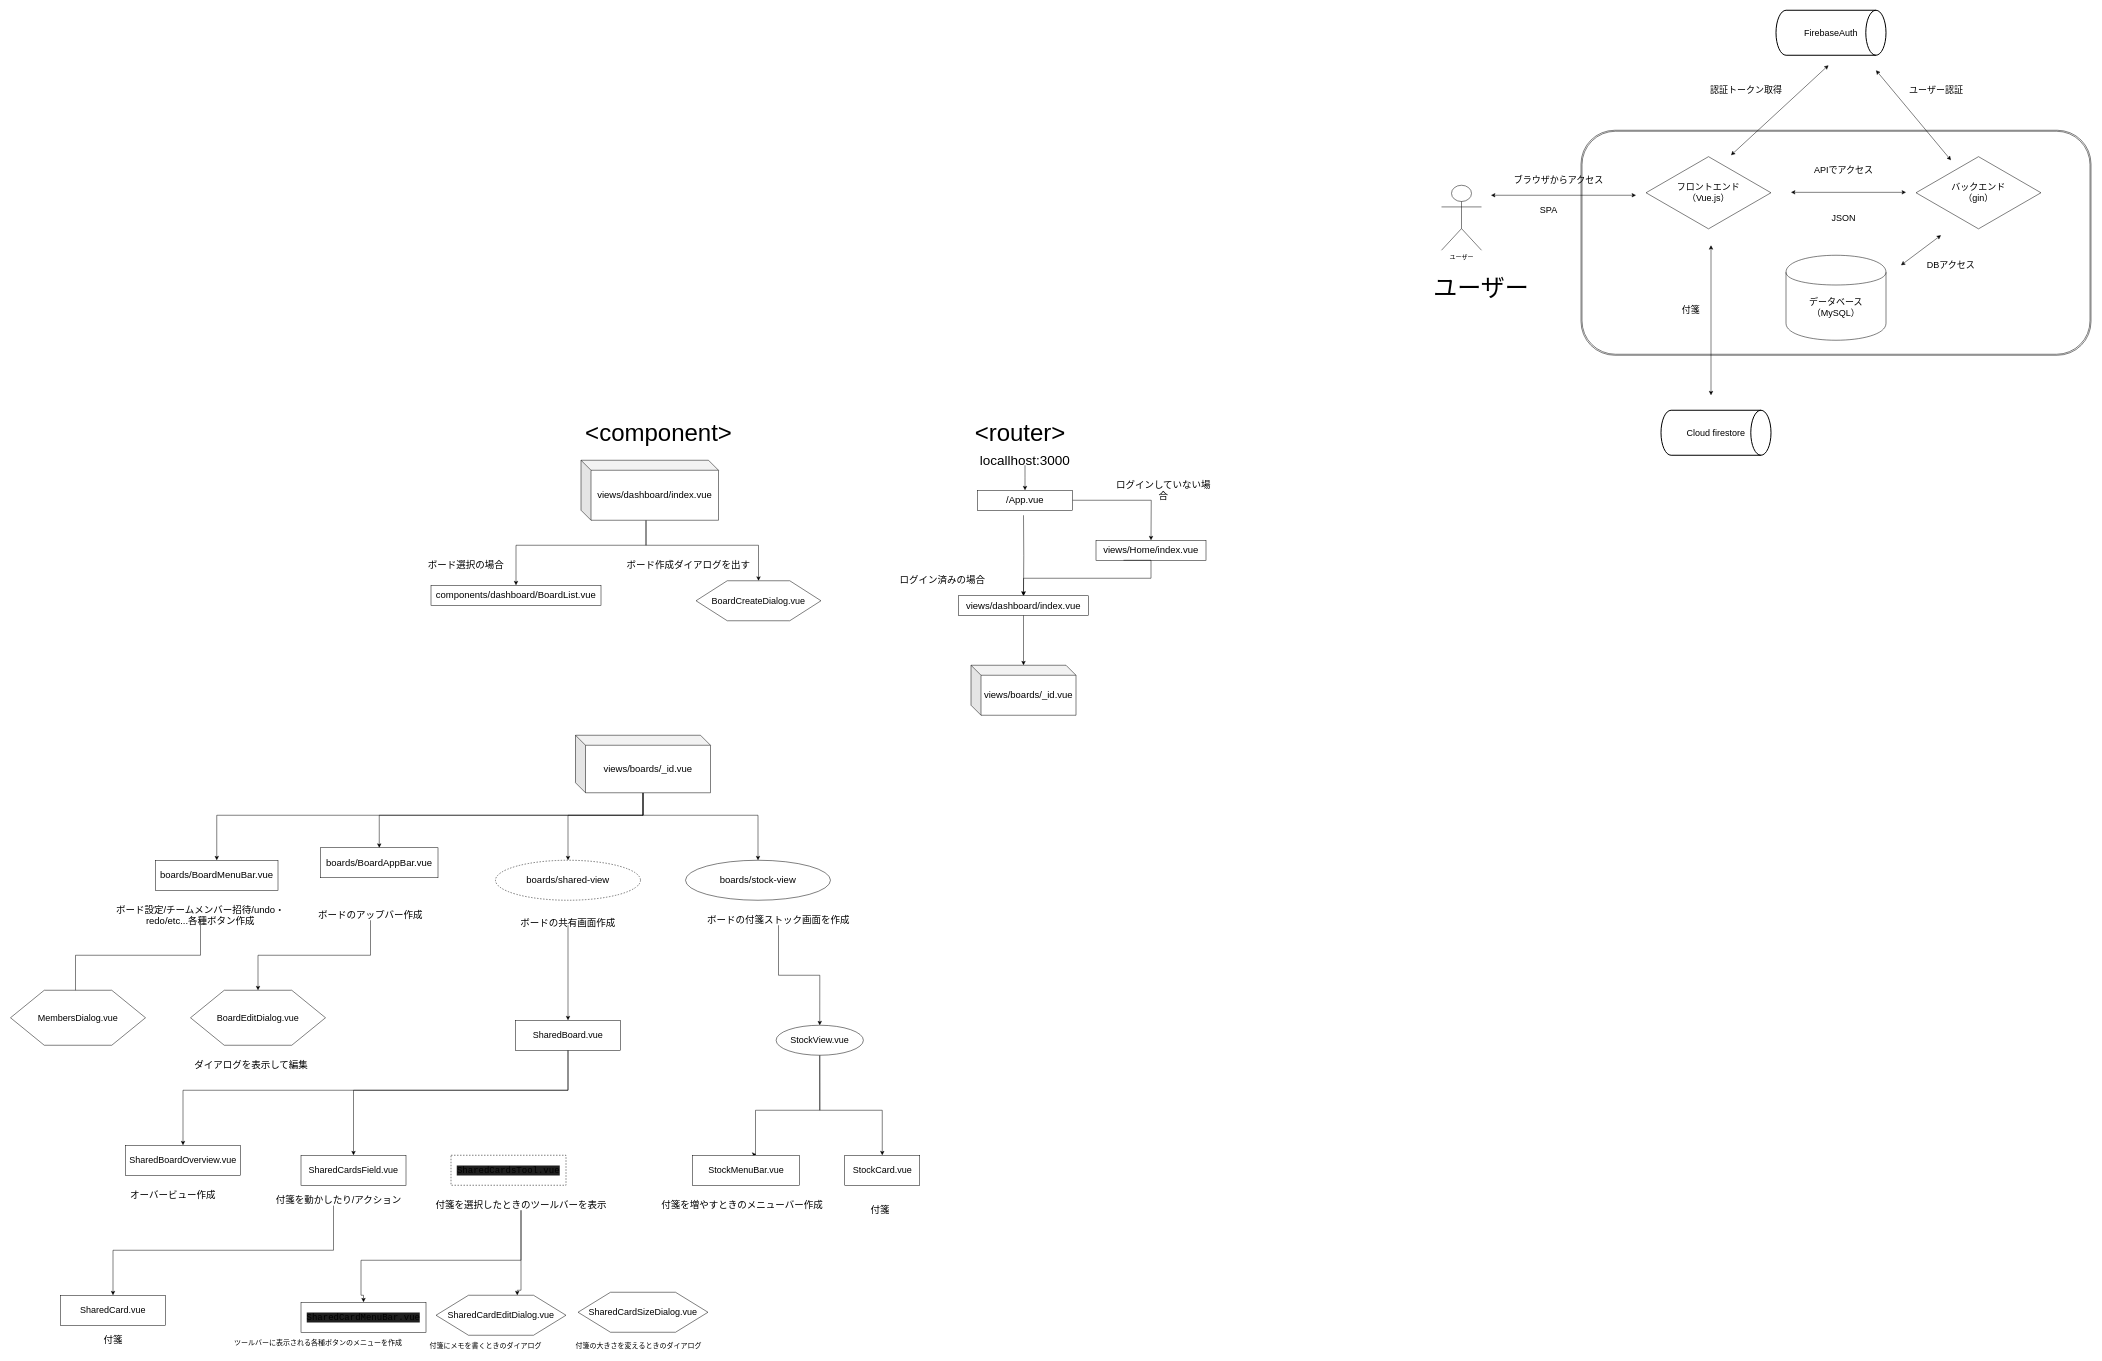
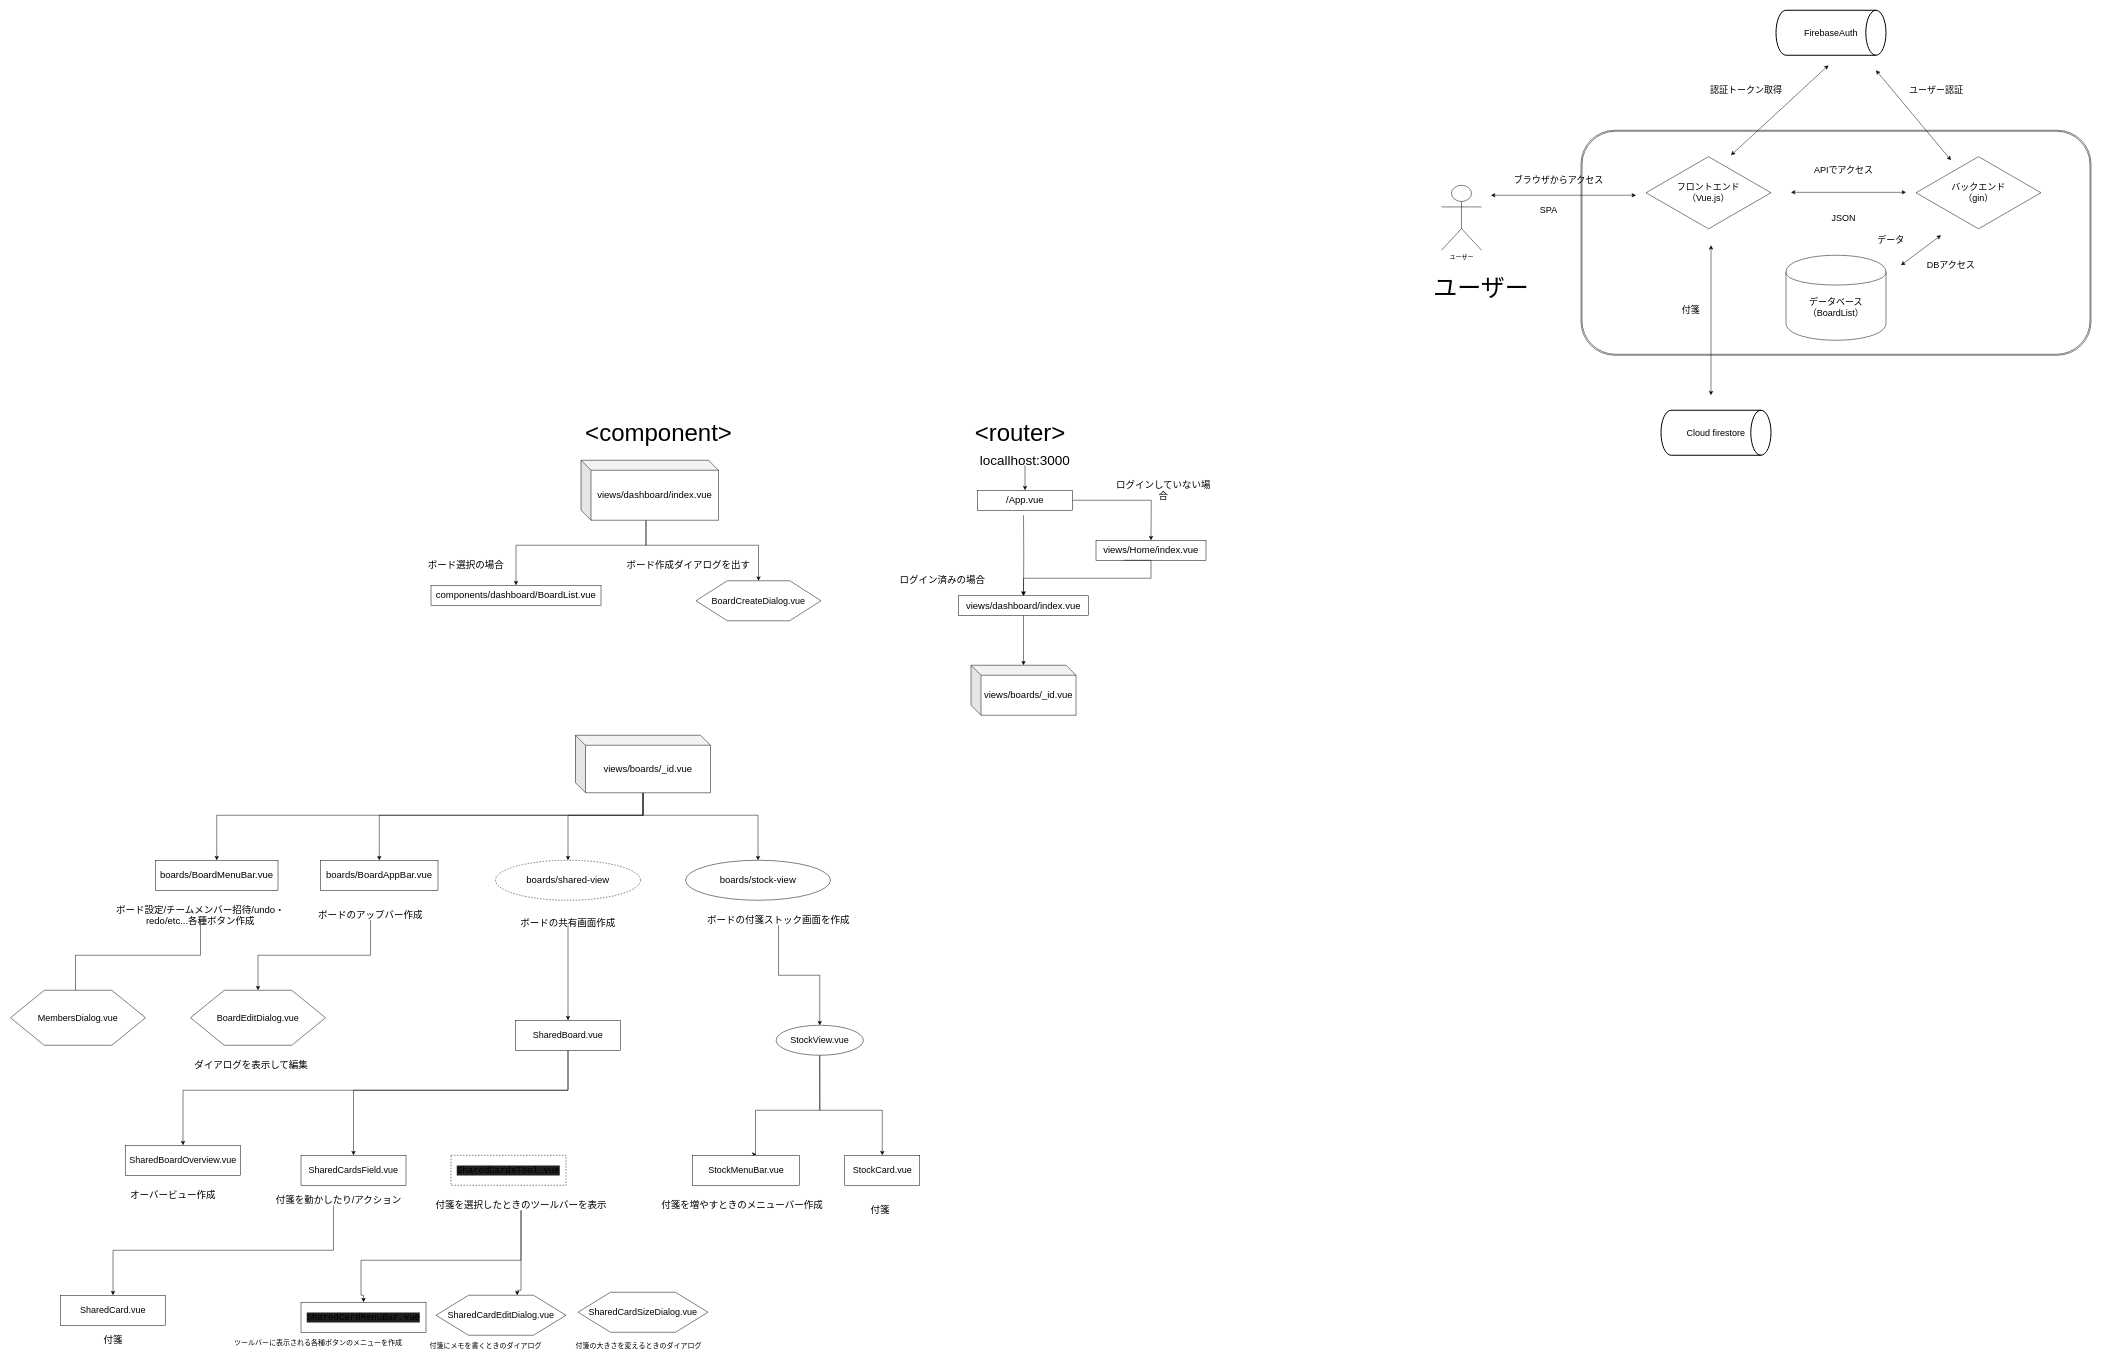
none -> (1891, 240)
(1836, 308) -> (1836, 308)
(379, 863) -> (379, 875)
